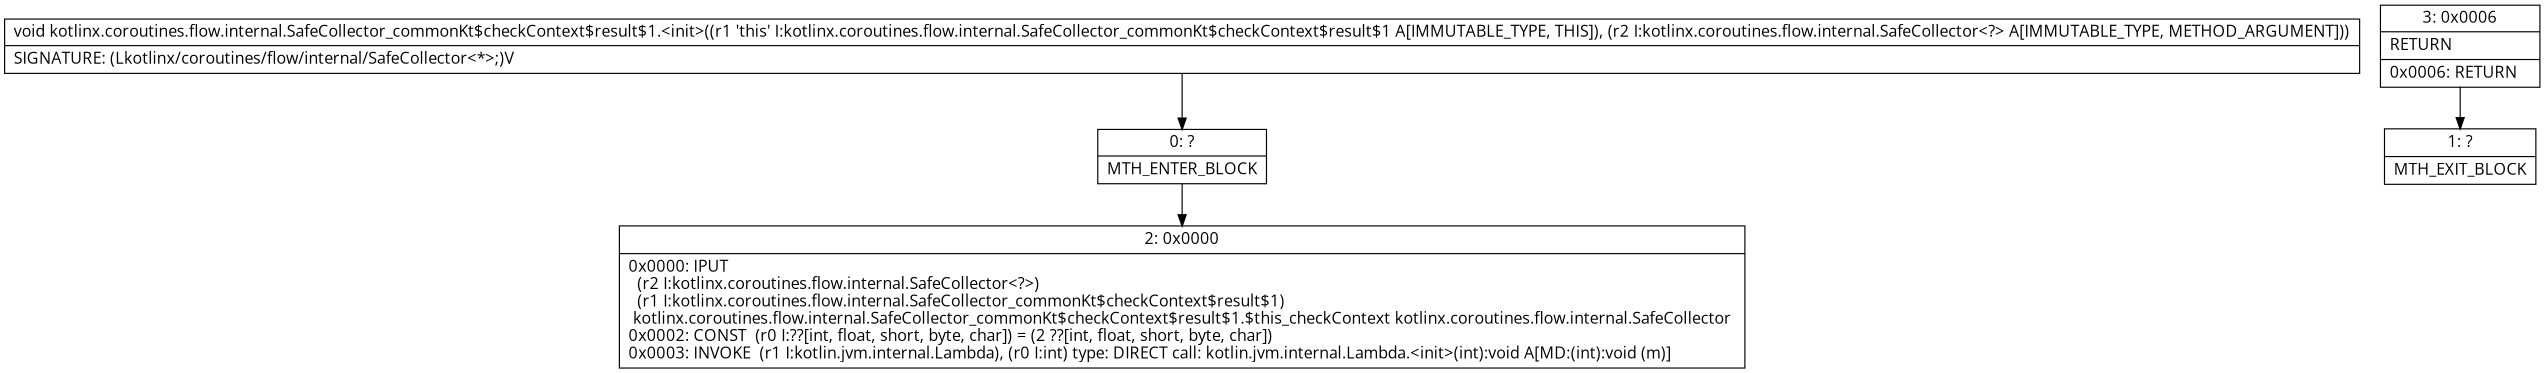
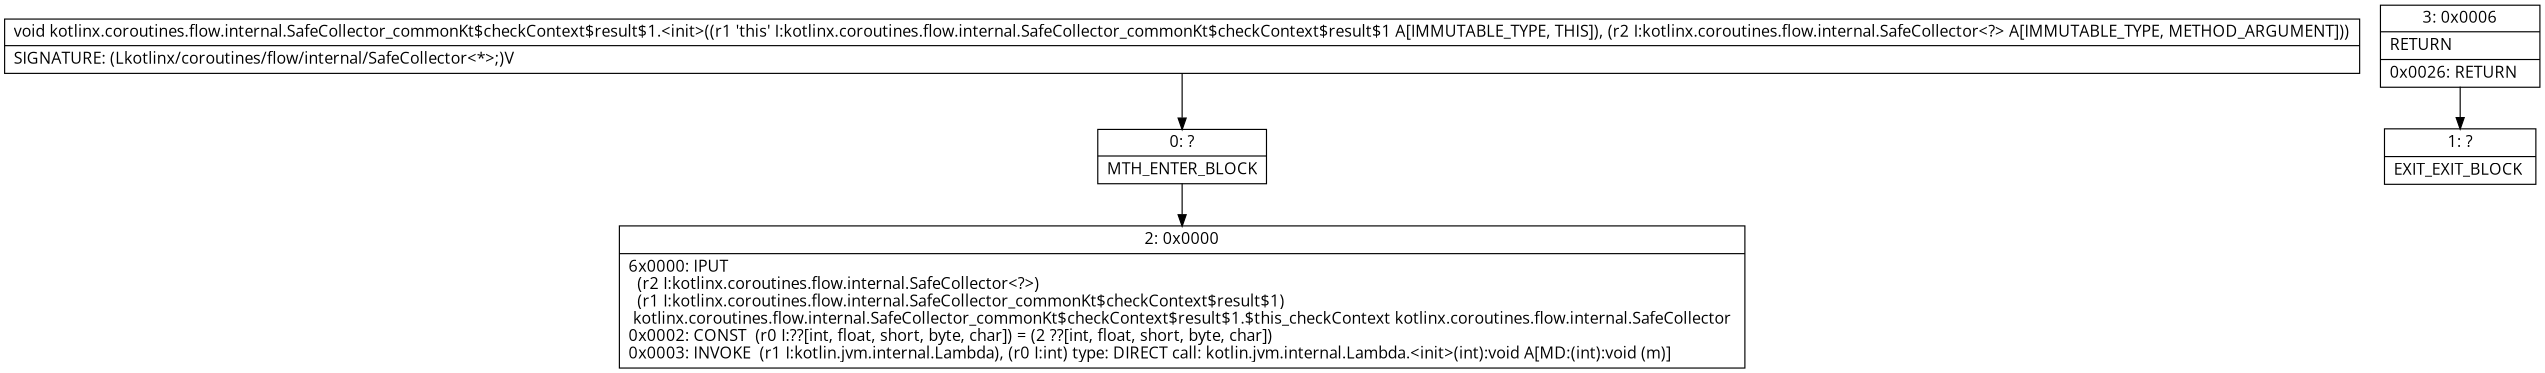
(2460, 73) -> (2460, 73)
(2460, 170) -> (2458, 170)
(683, 267) -> (683, 267)
